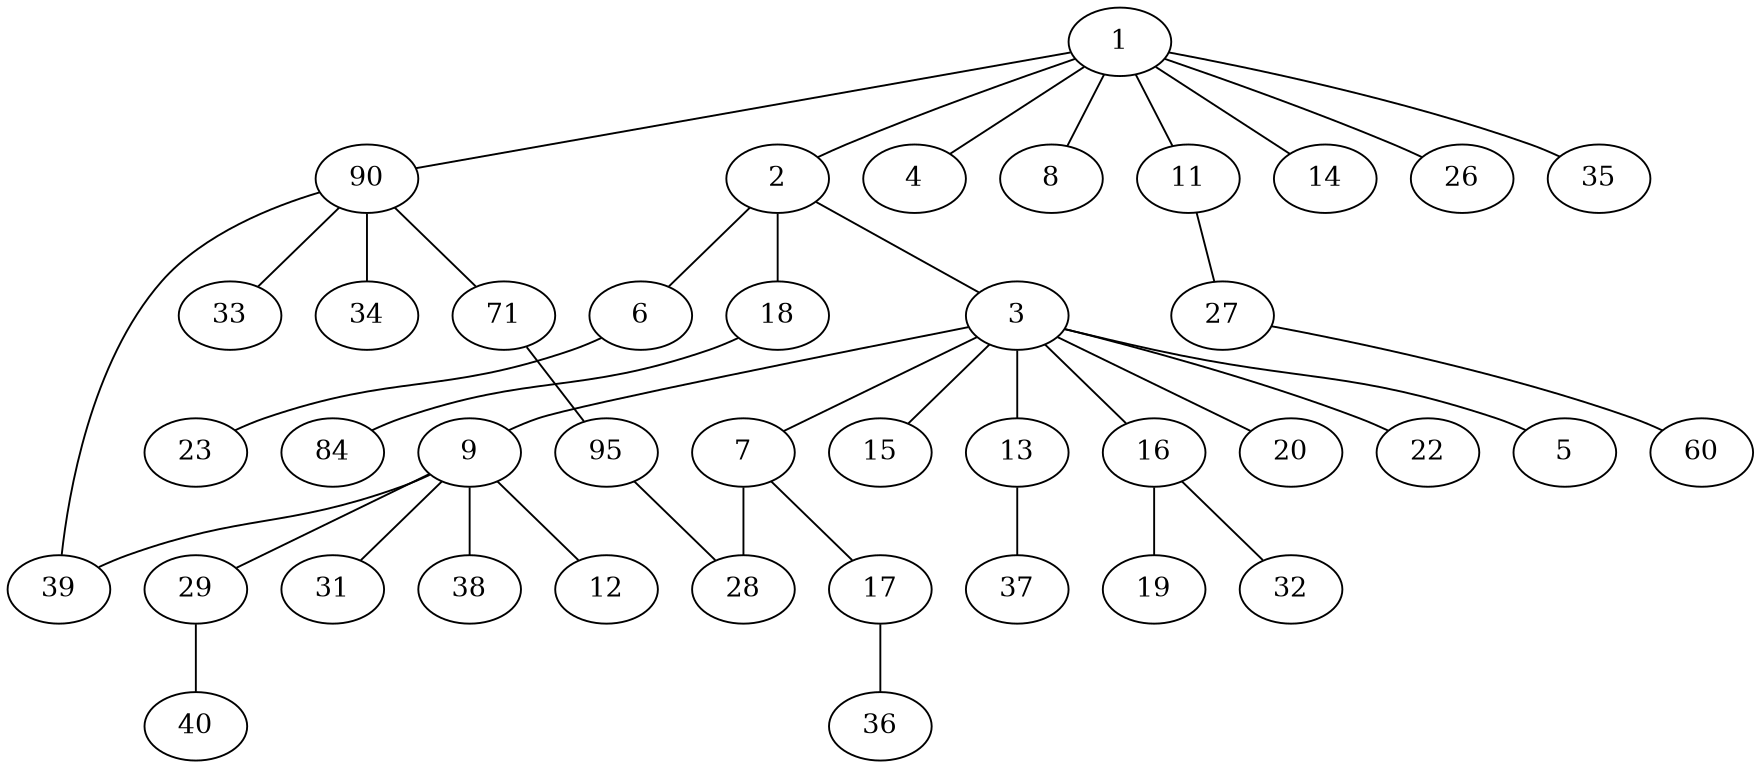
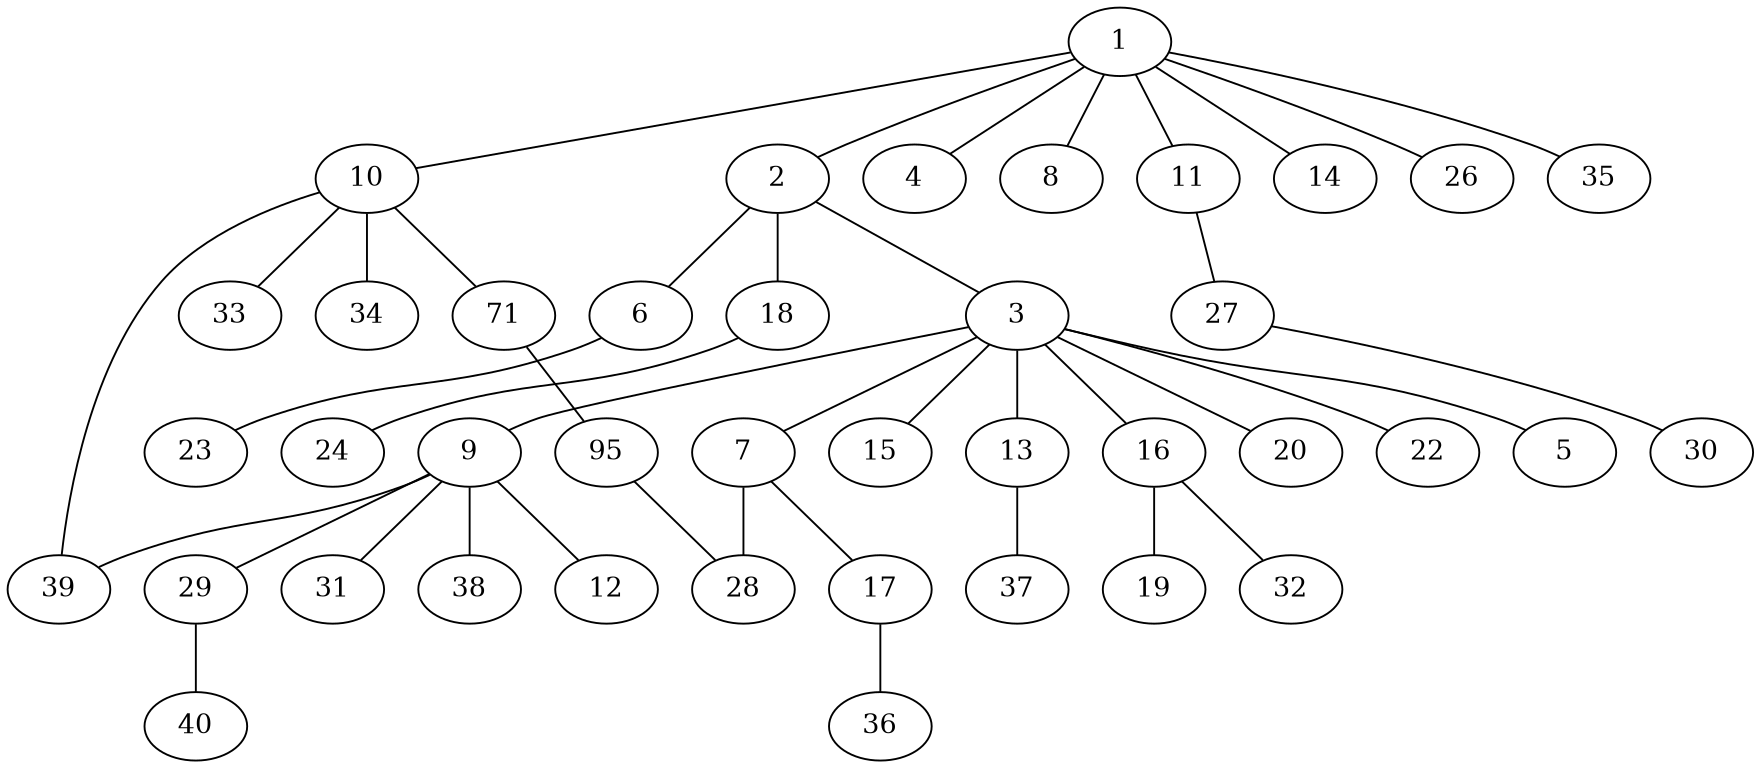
(367, 179) -> (367, 179)
(333, 453) -> (333, 453)
(1702, 453) -> (1702, 453)
